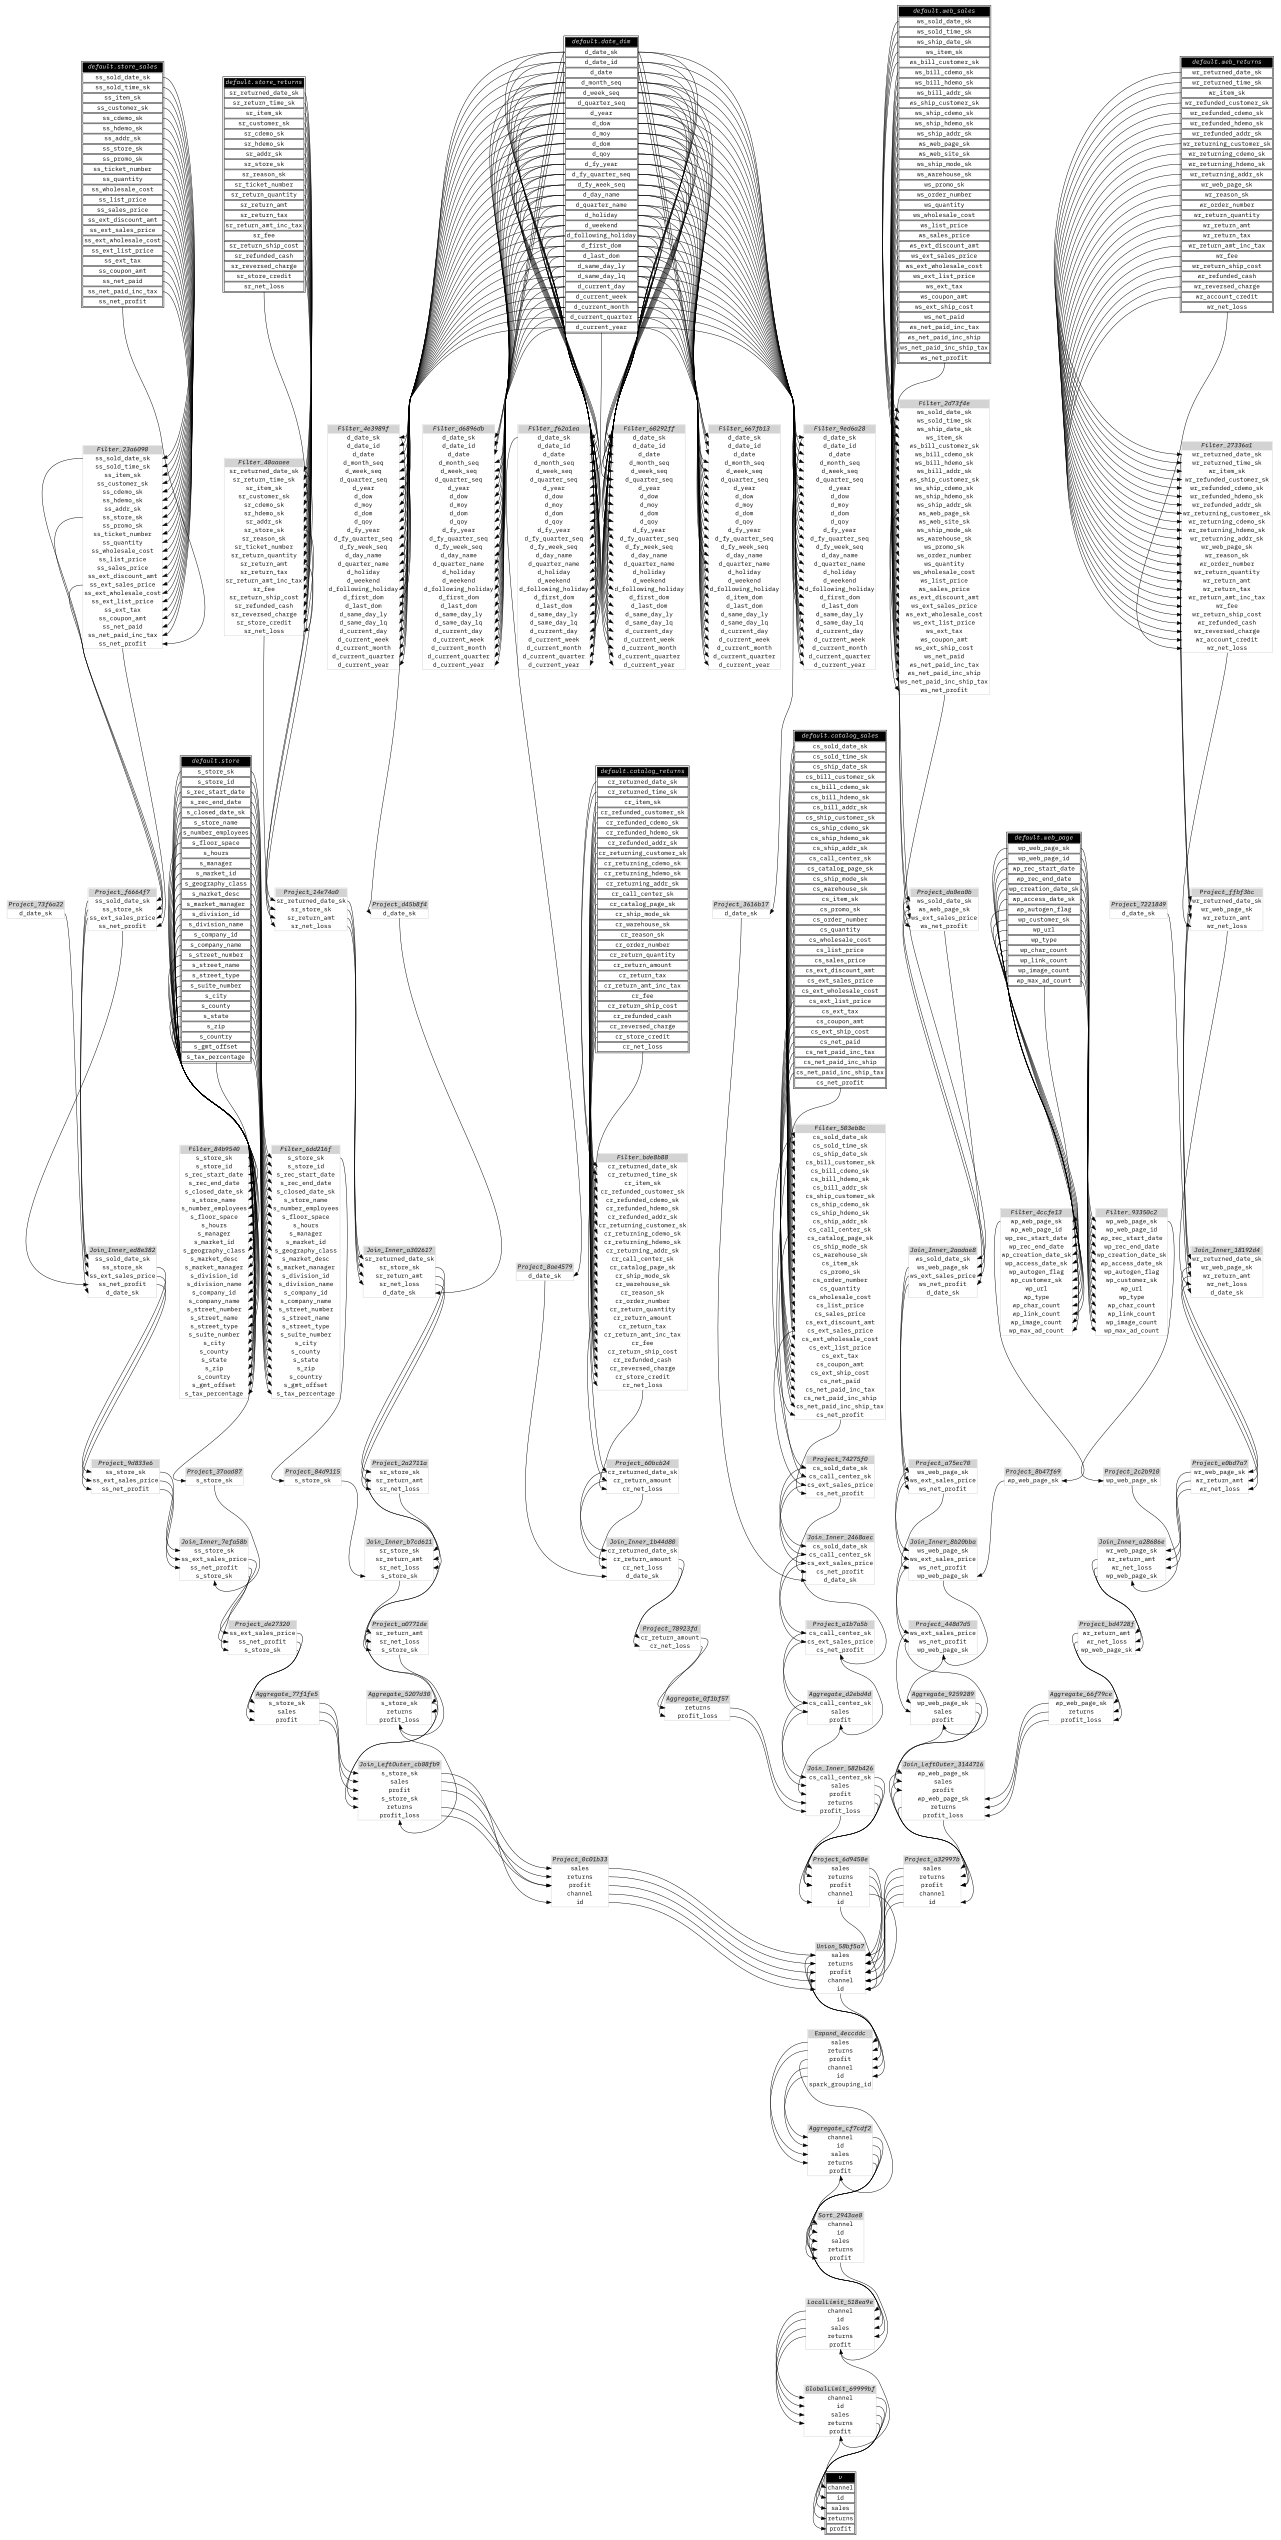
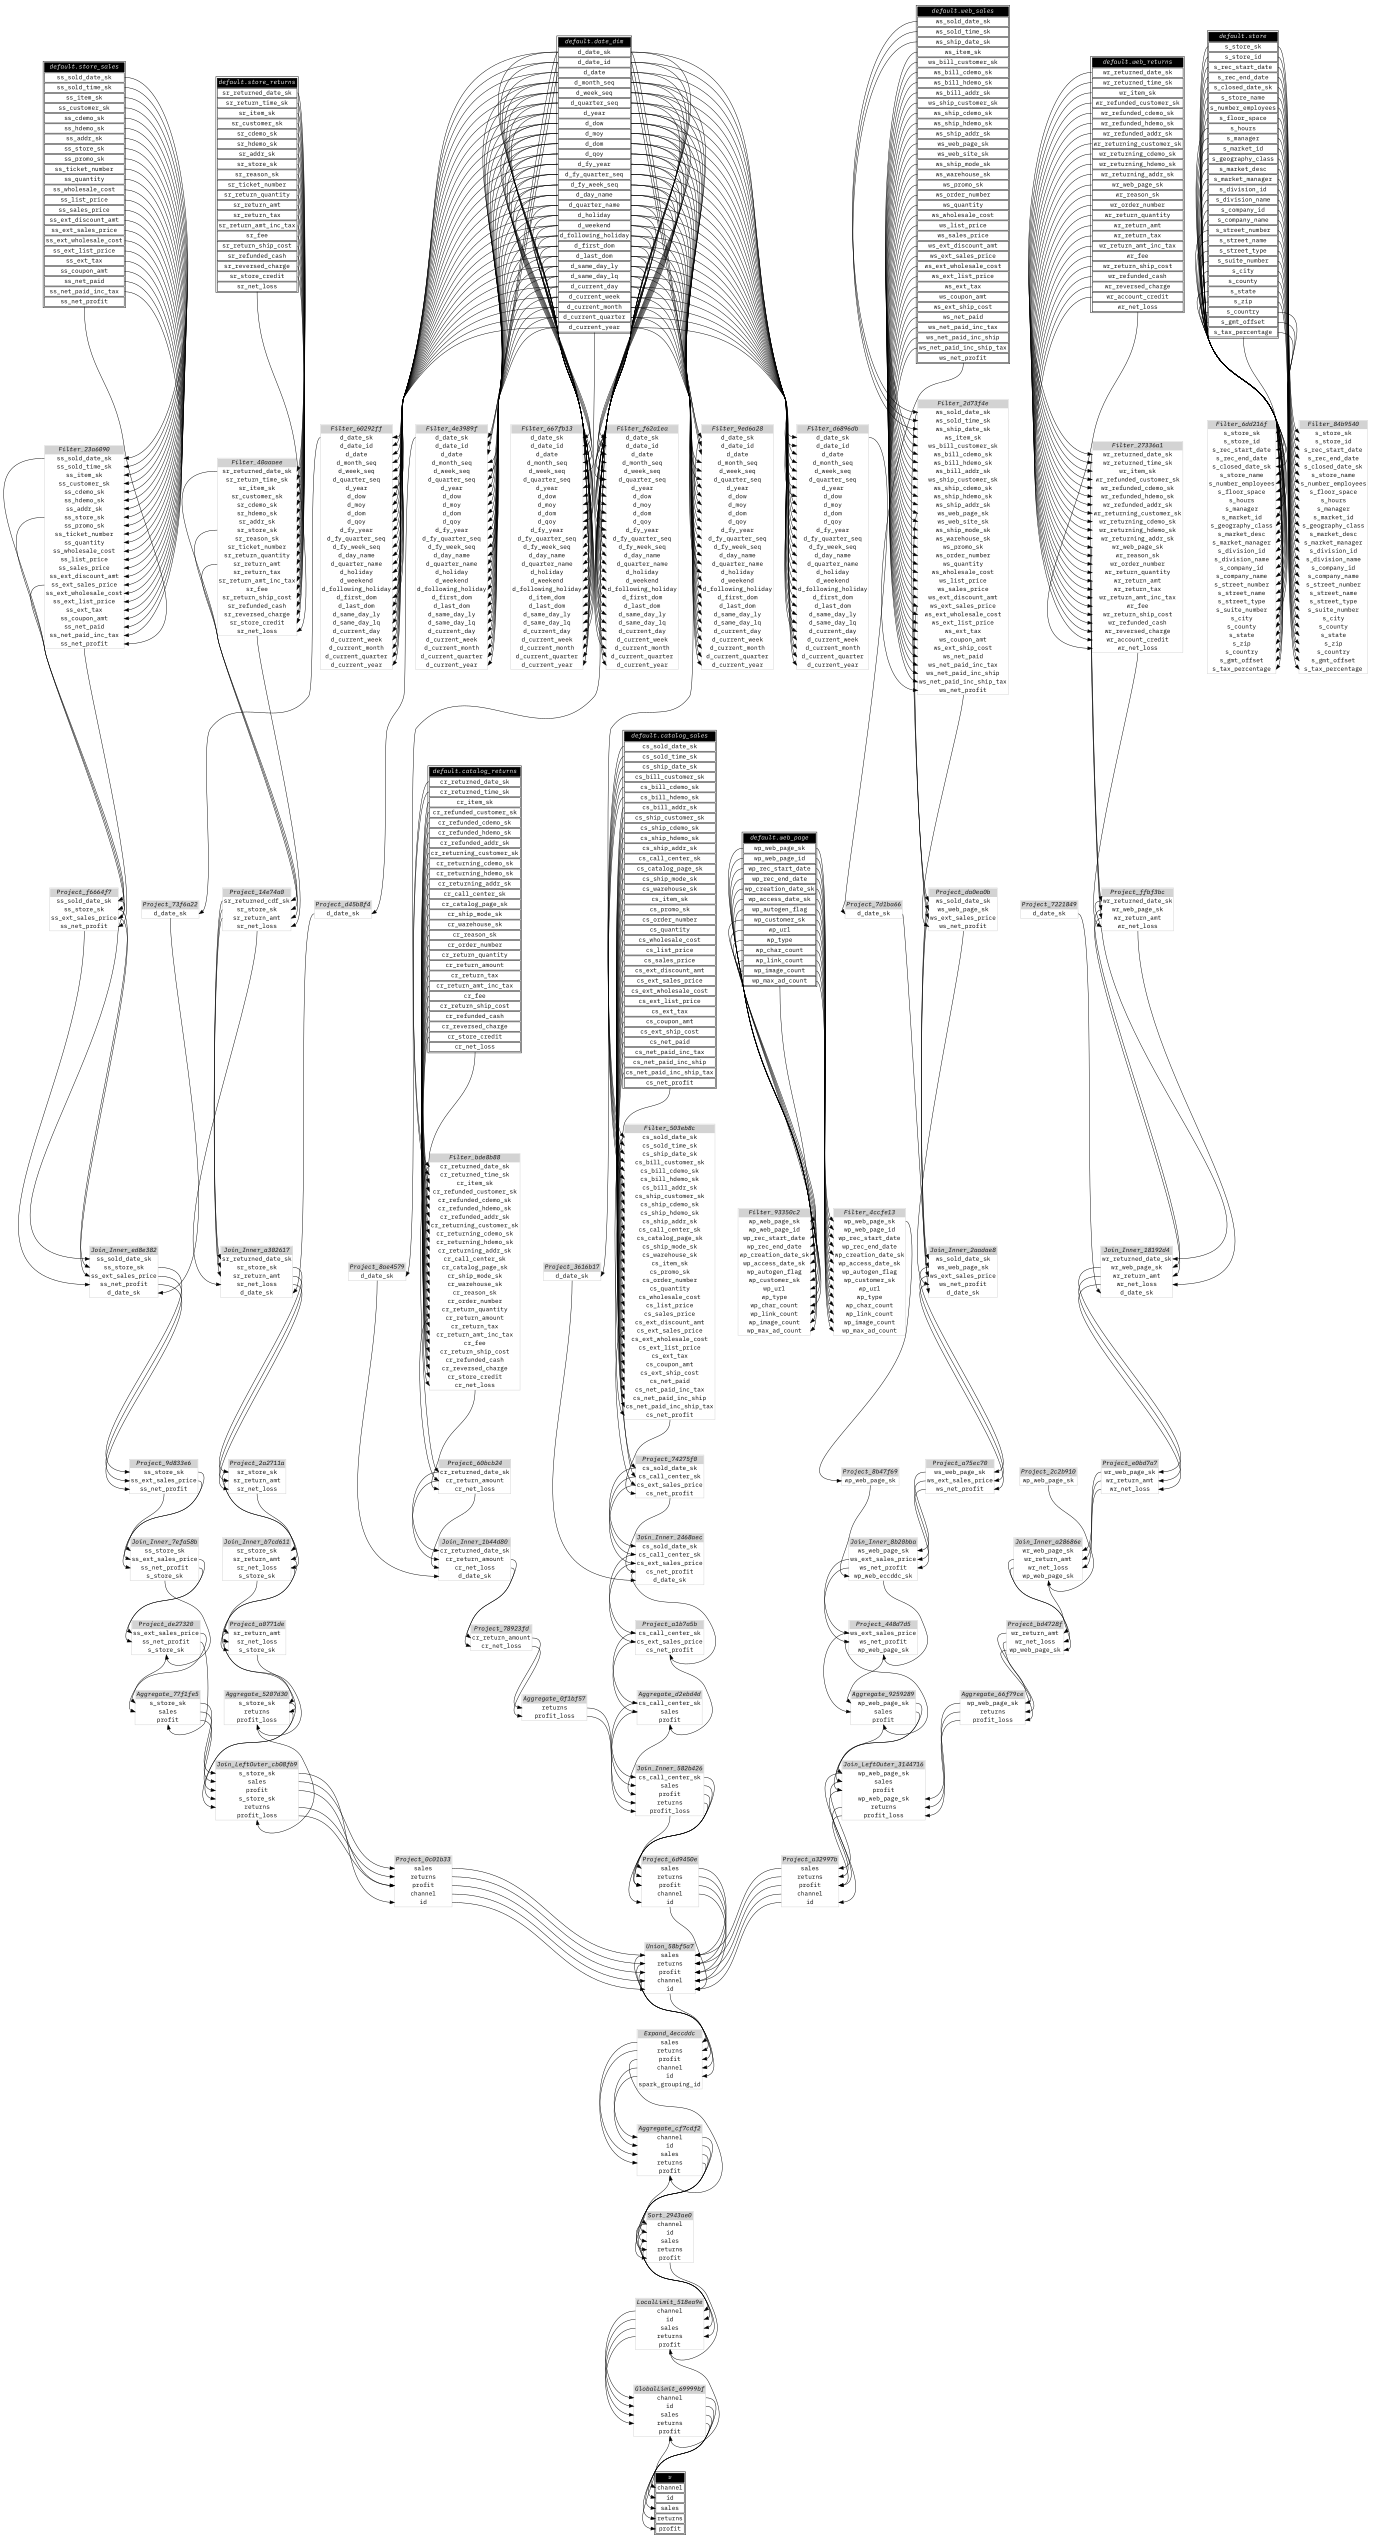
none -> (297, 707)
(311, 901) -> (257, 901)
none -> (874, 909)
(1155, 1367) -> none
(214, 1476) -> none
(313, 1476) -> none
(943, 1576) -> (883, 1576)
